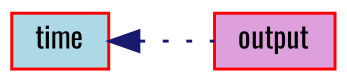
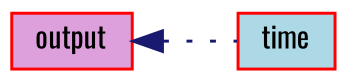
(177, 41) -> (200, 41)
